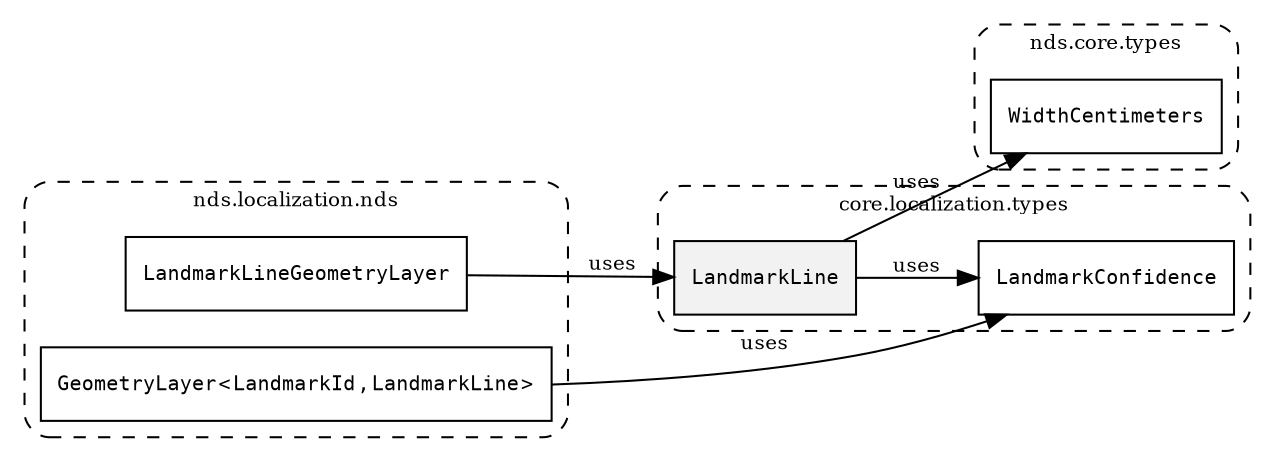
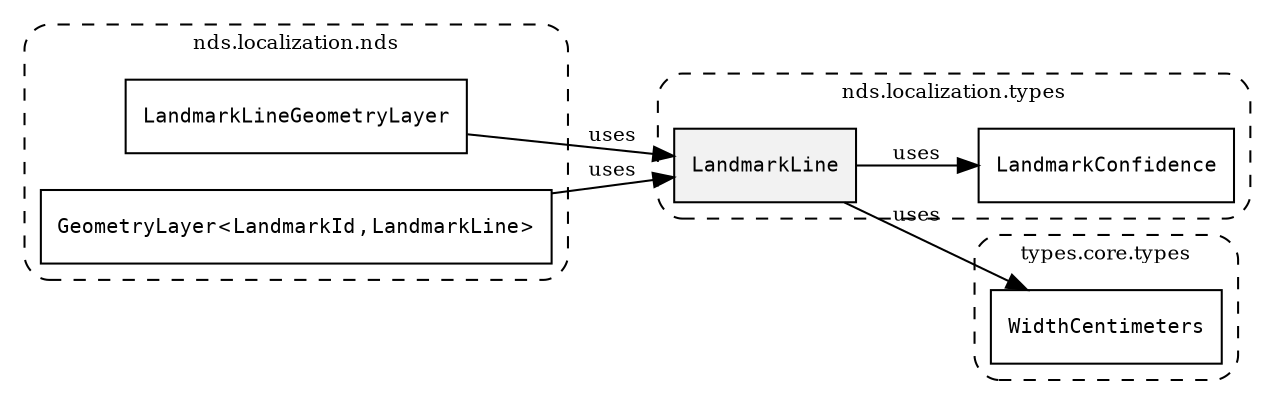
(1106, 44) -> (1106, 254)
(954, 205) -> (954, 93)
(772, 368) -> (602, 187)
